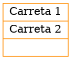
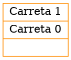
(36, 30) -> (36, 30)
